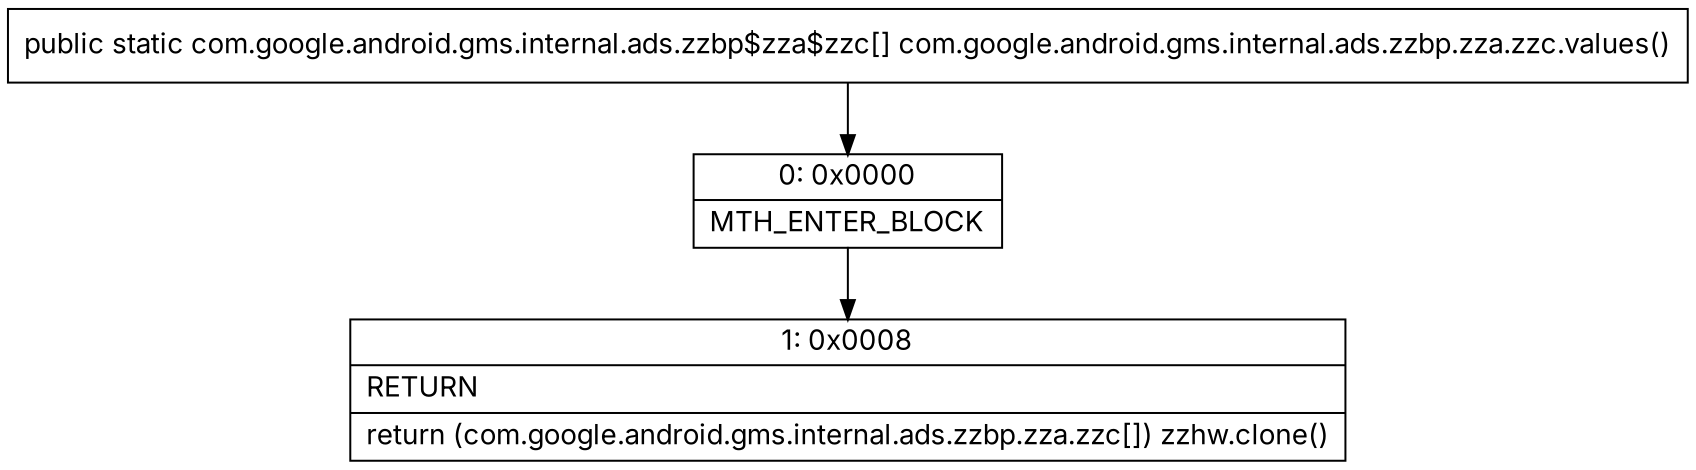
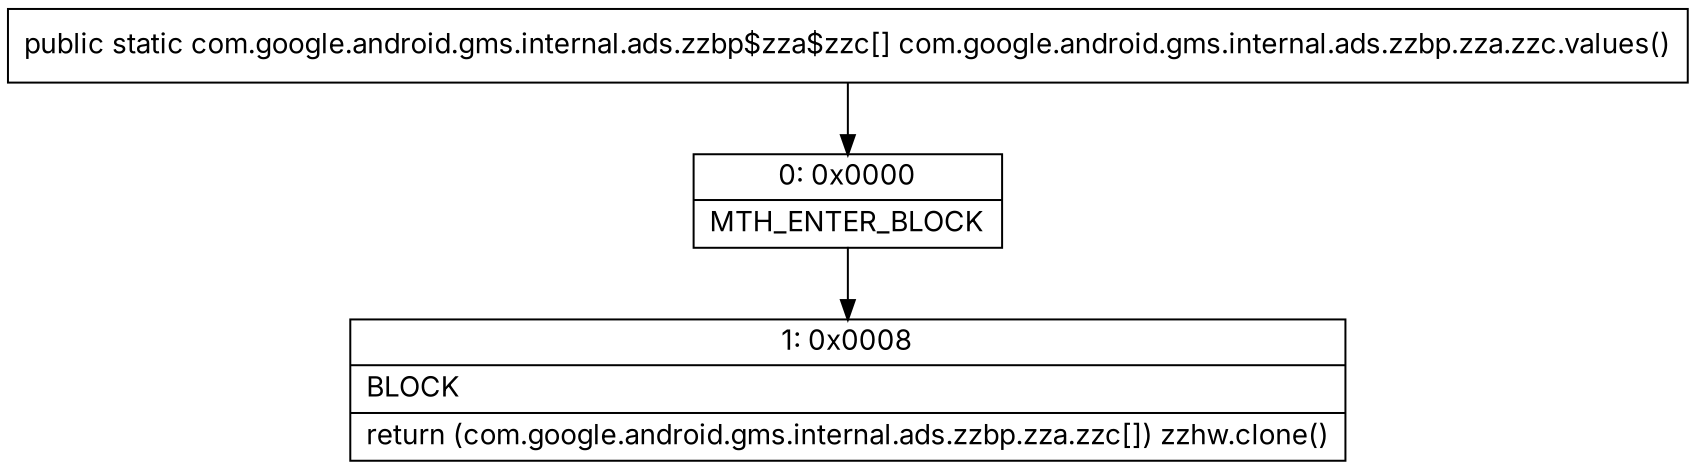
(423, 388) -> (414, 388)
